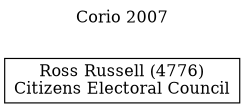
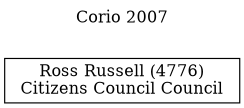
(122, 81) -> (122, 81)
